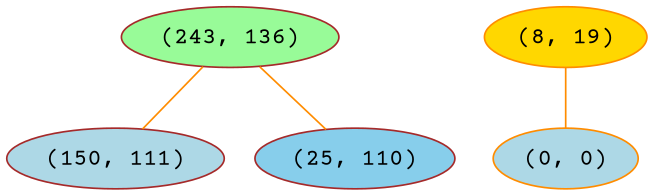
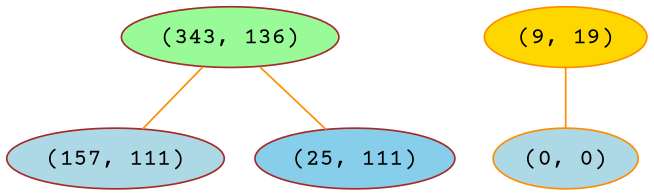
(230, 37) -> (230, 37)
(566, 37) -> (566, 37)
(115, 158) -> (115, 158)
(355, 158) -> (355, 158)
